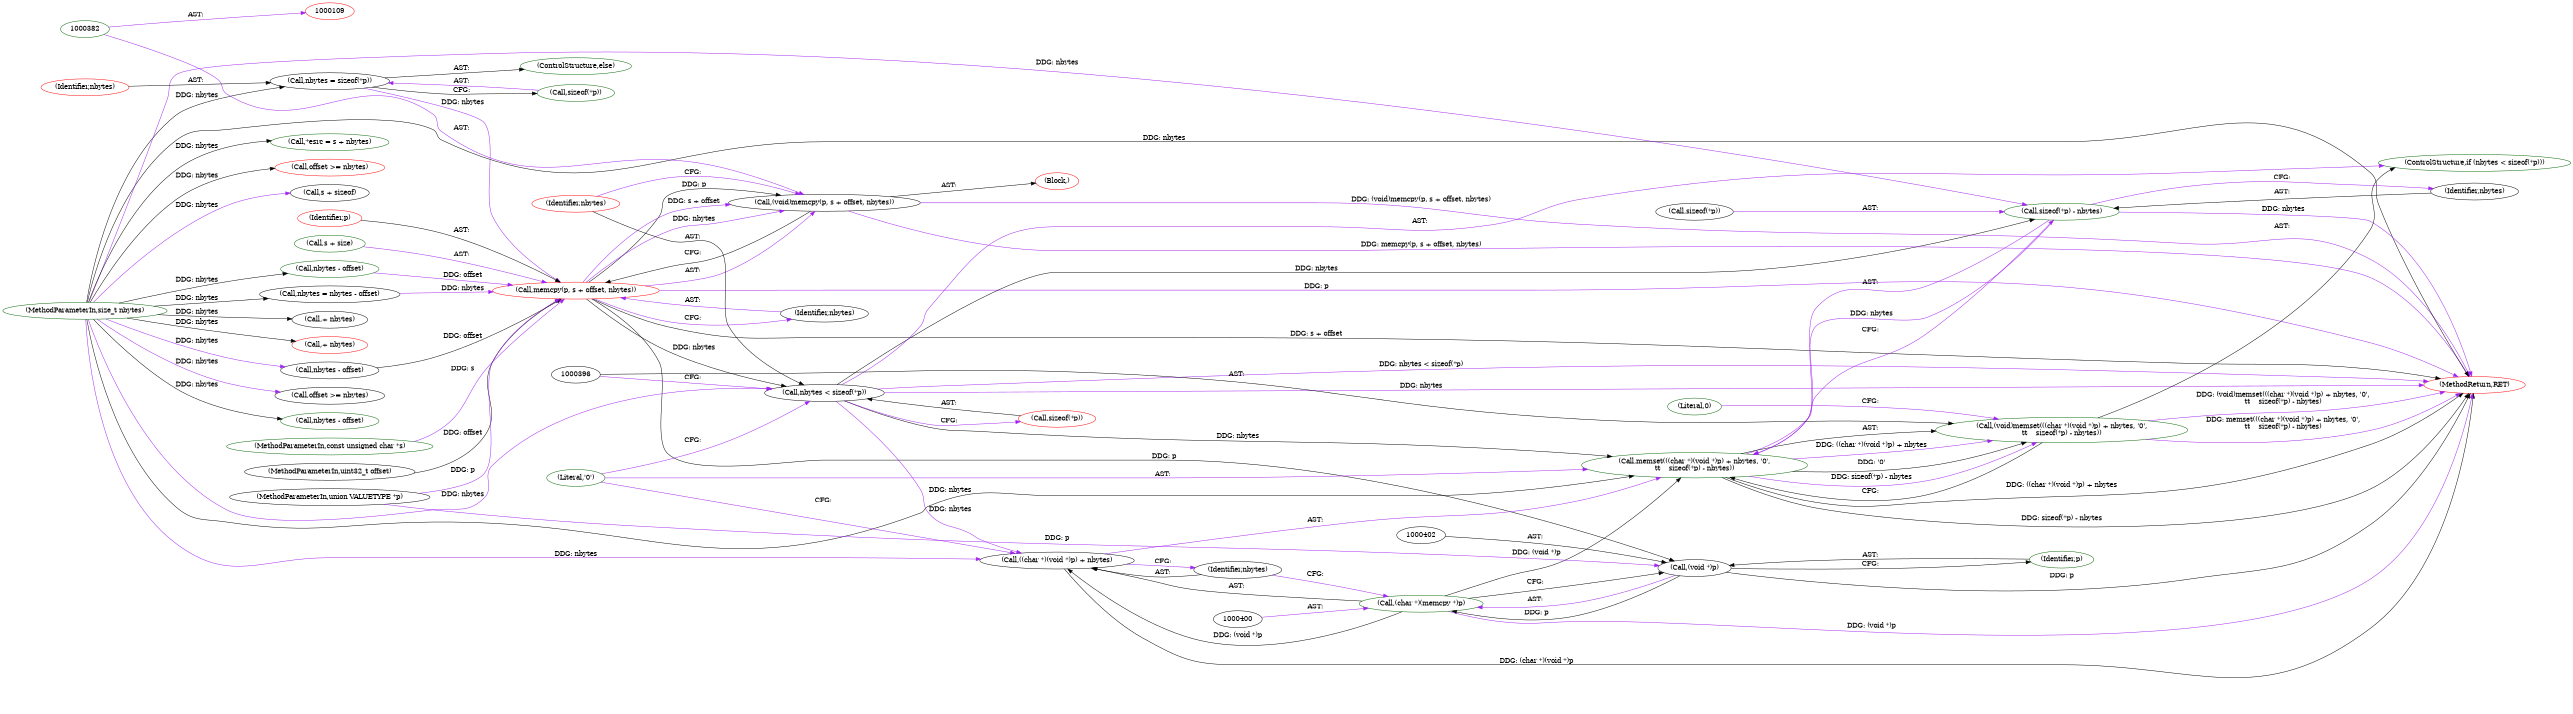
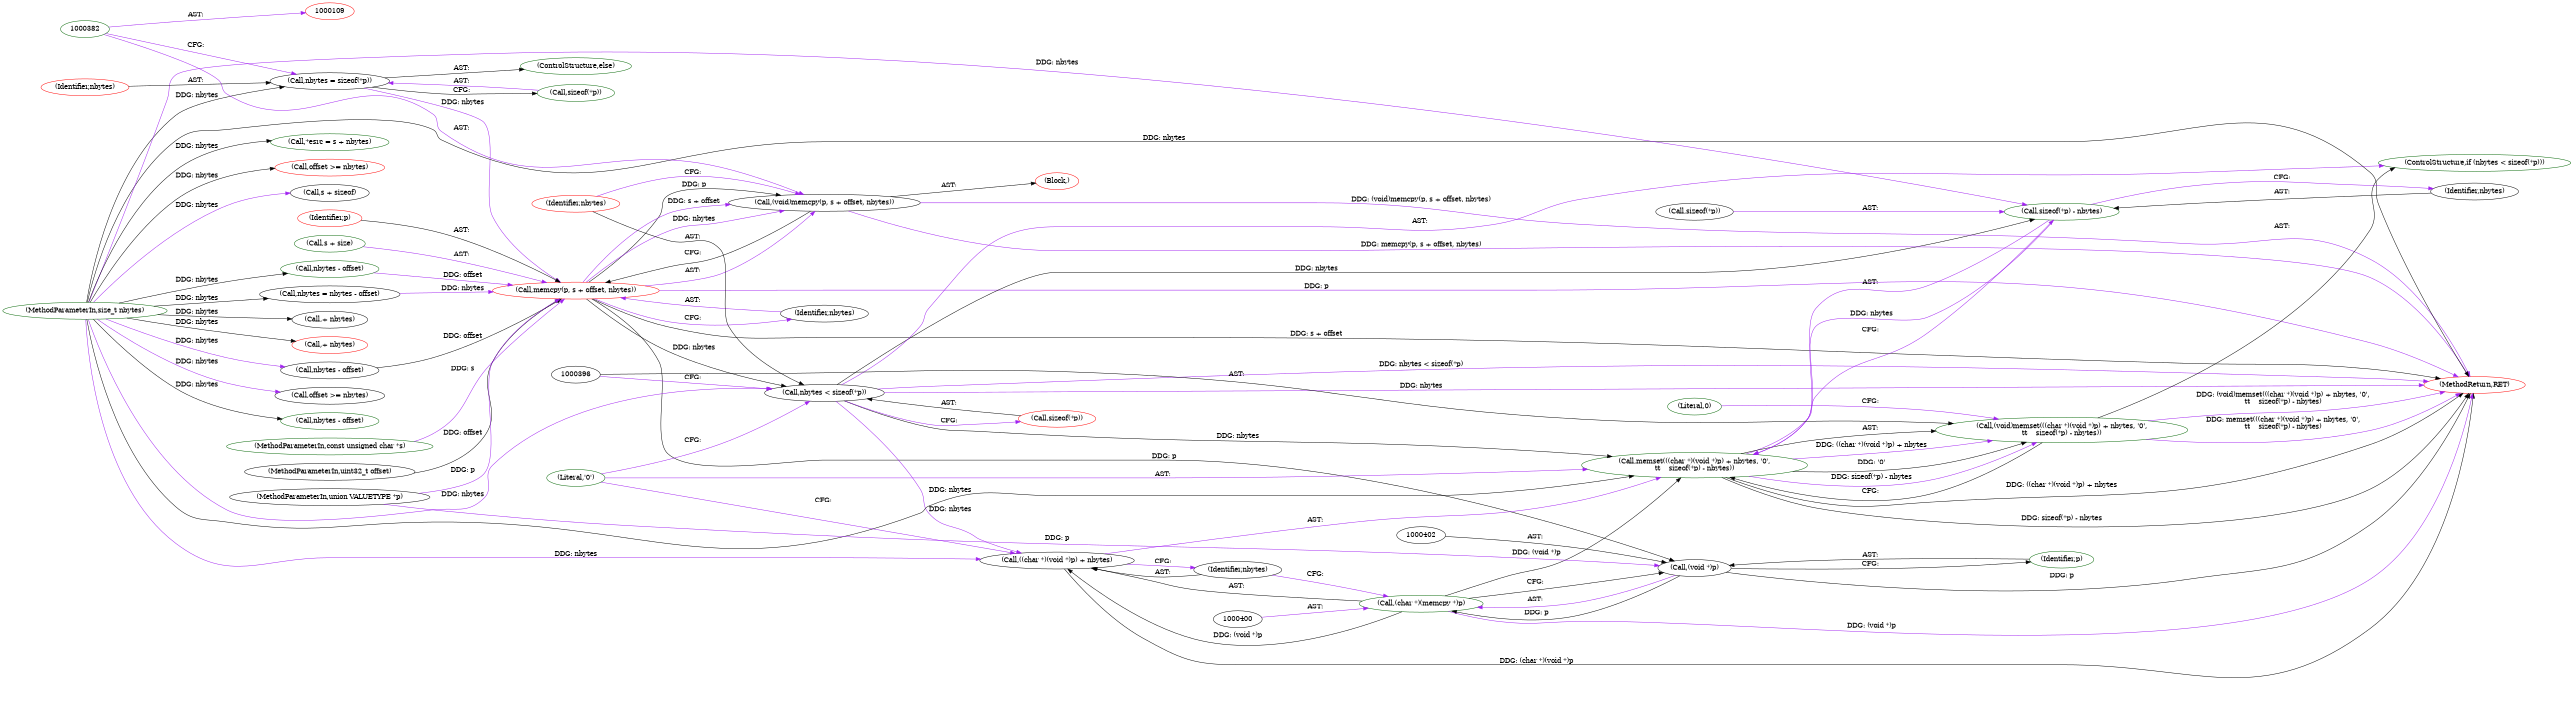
none -> (199, 53)
(2337, 217) -> none
